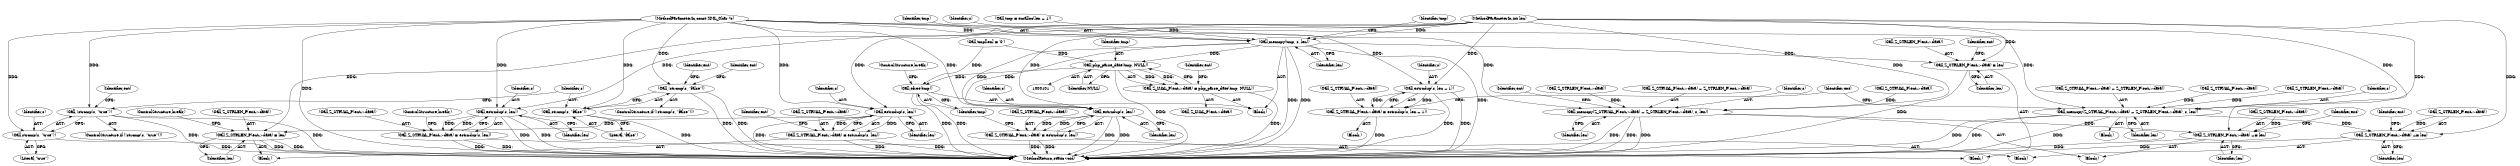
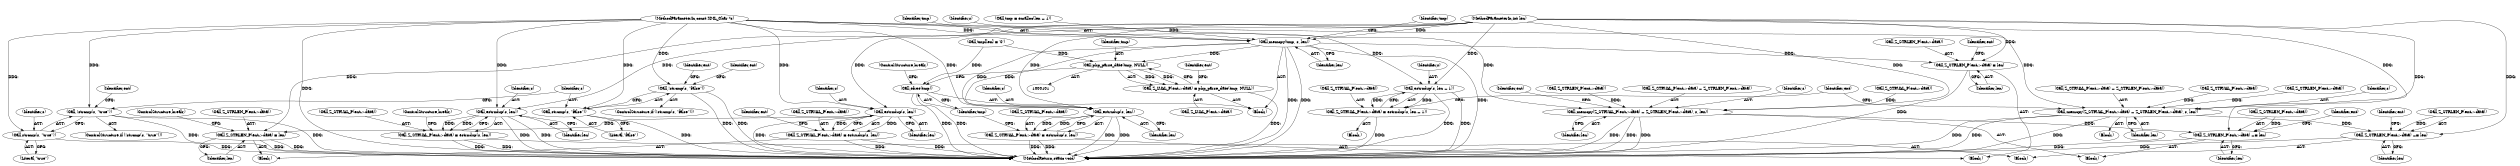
(961, 77) -> (961, 77)
(1084, 89) -> none
(1205, 99) -> (1194, 102)
(1187, 137) -> none
